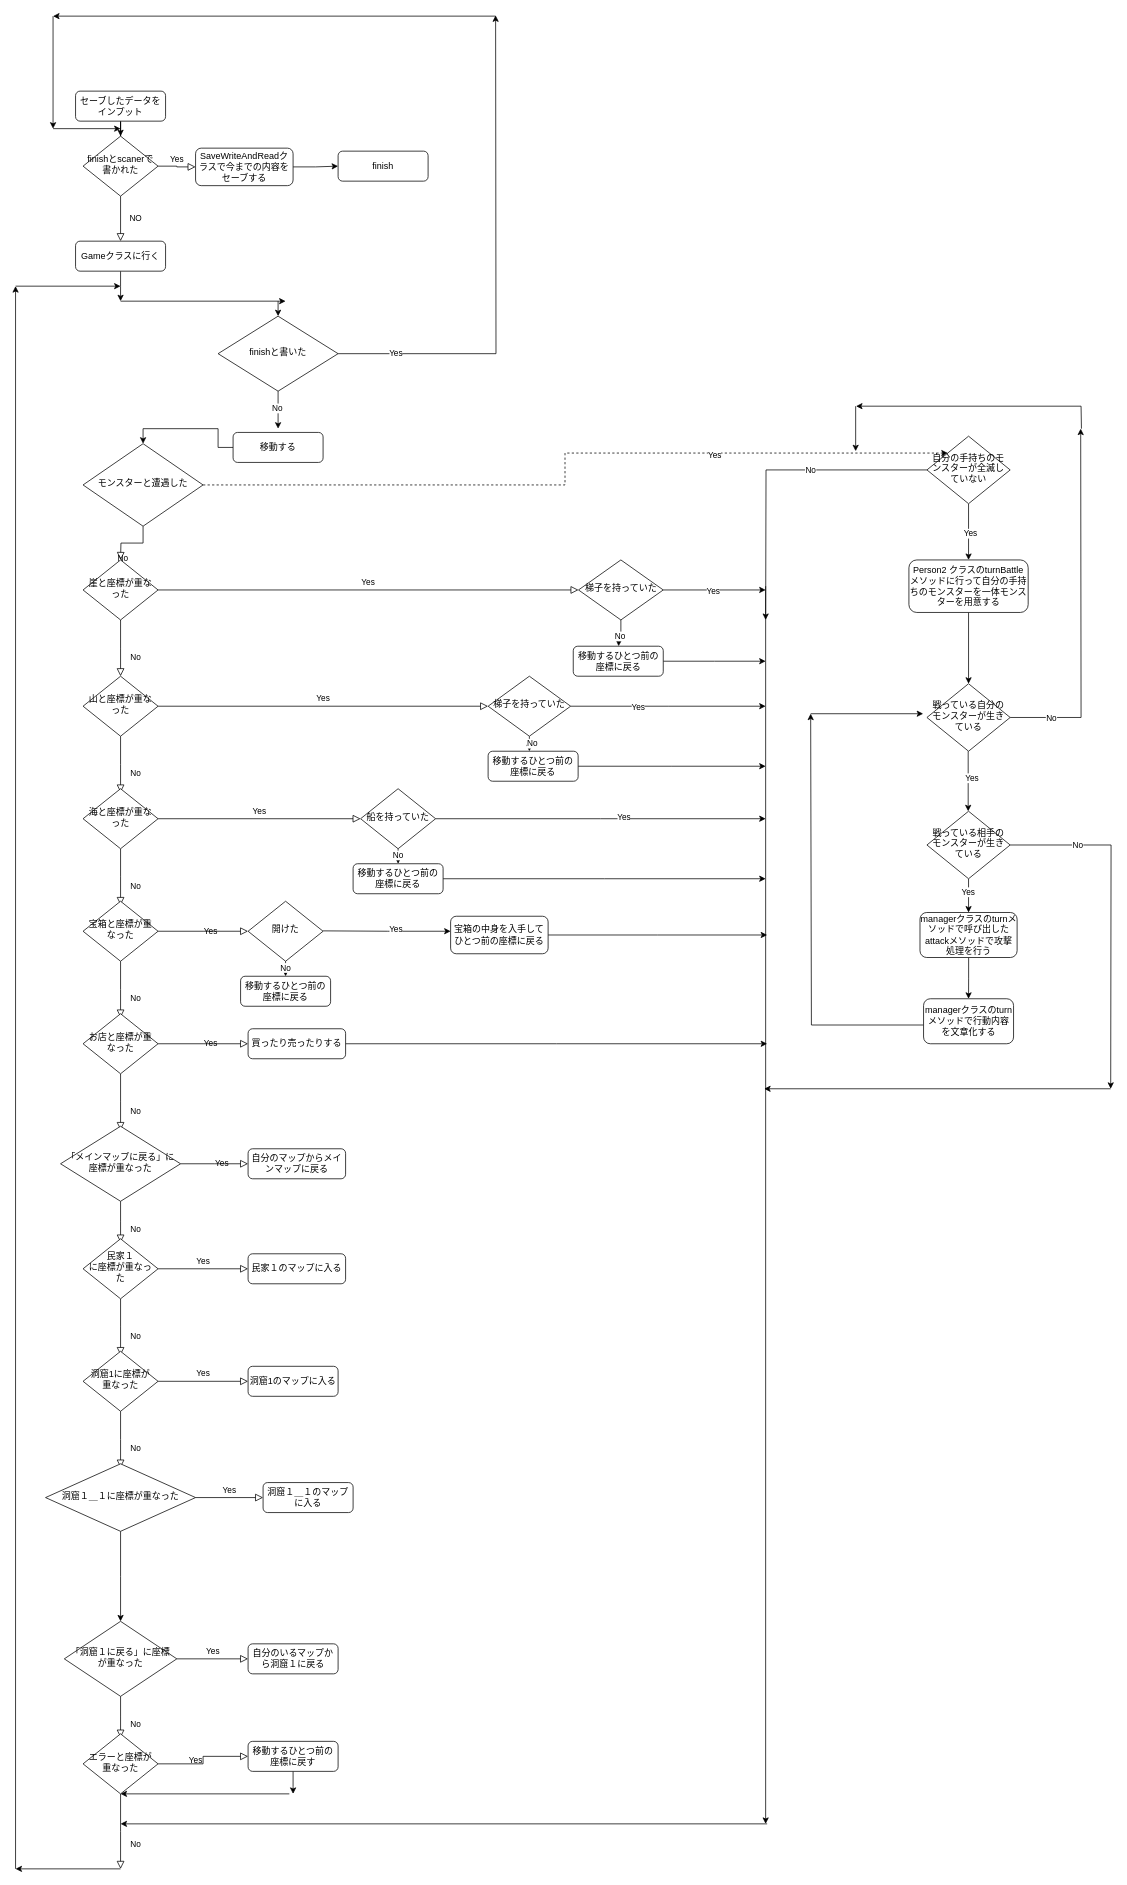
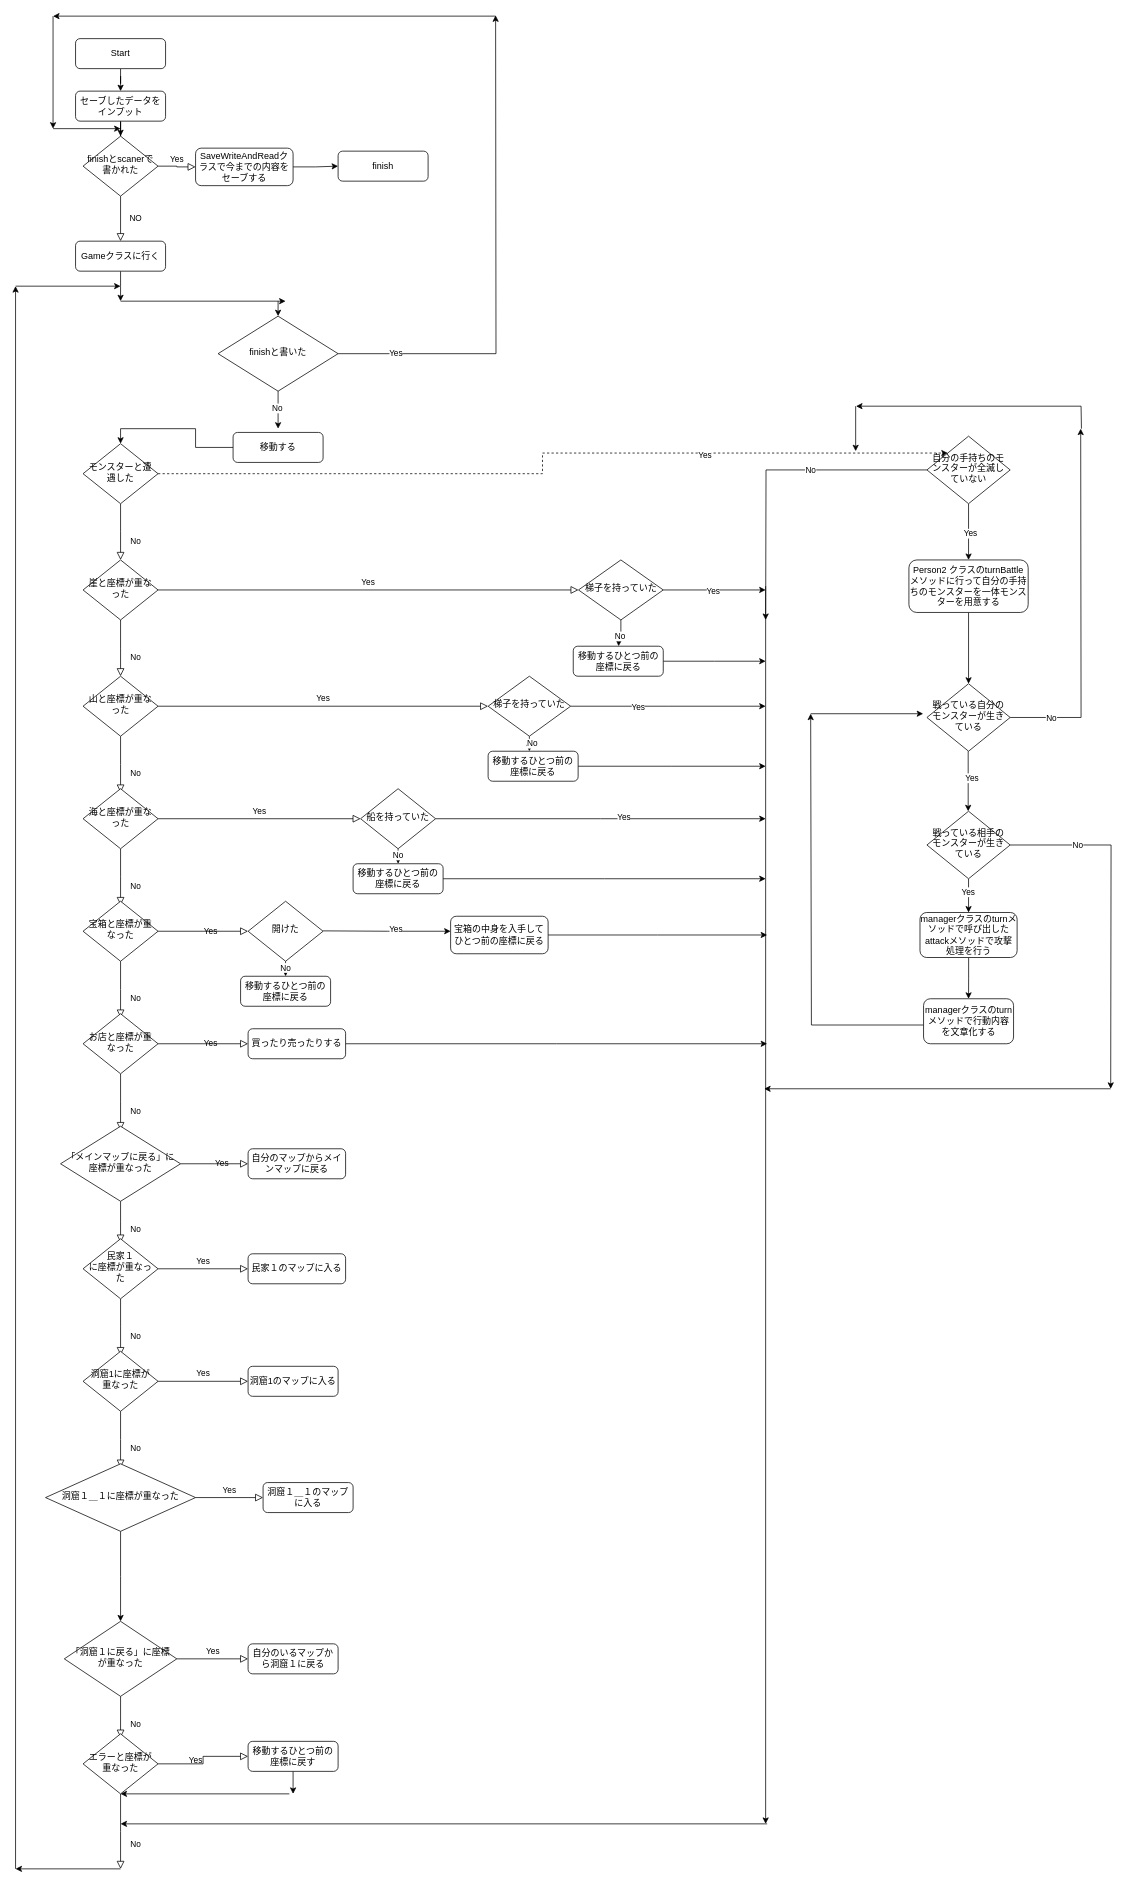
none -> (120, 54)
none -> (120, 83)
(143, 485) -> (120, 474)
